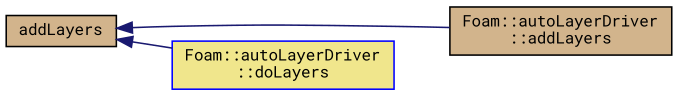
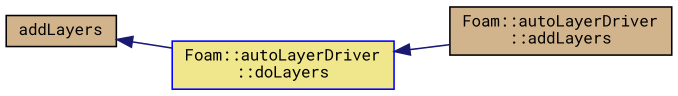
(291, 25) -> (430, 47)
